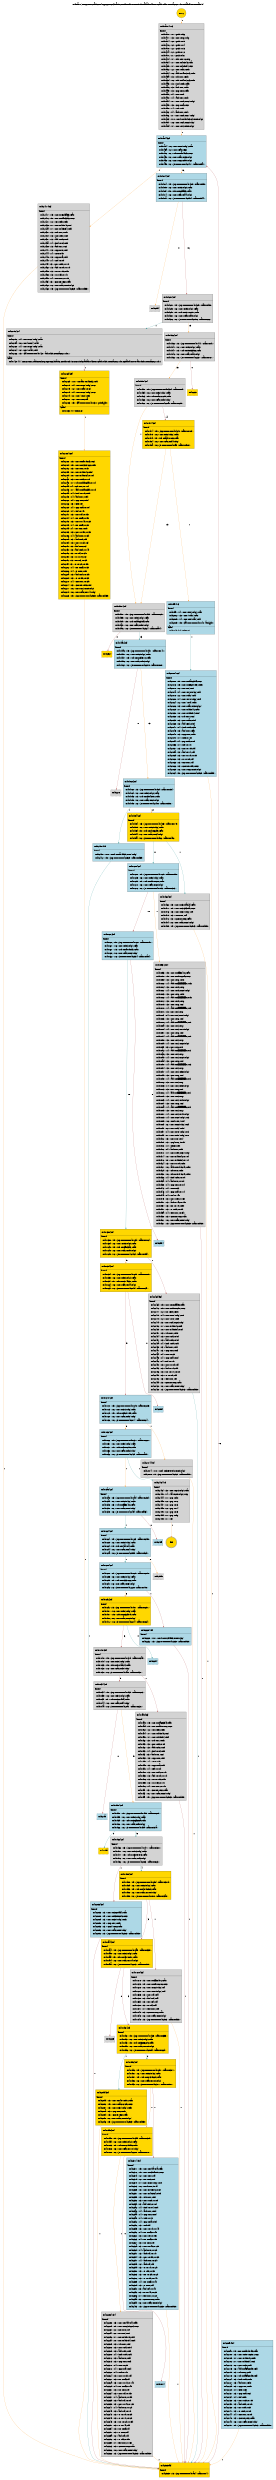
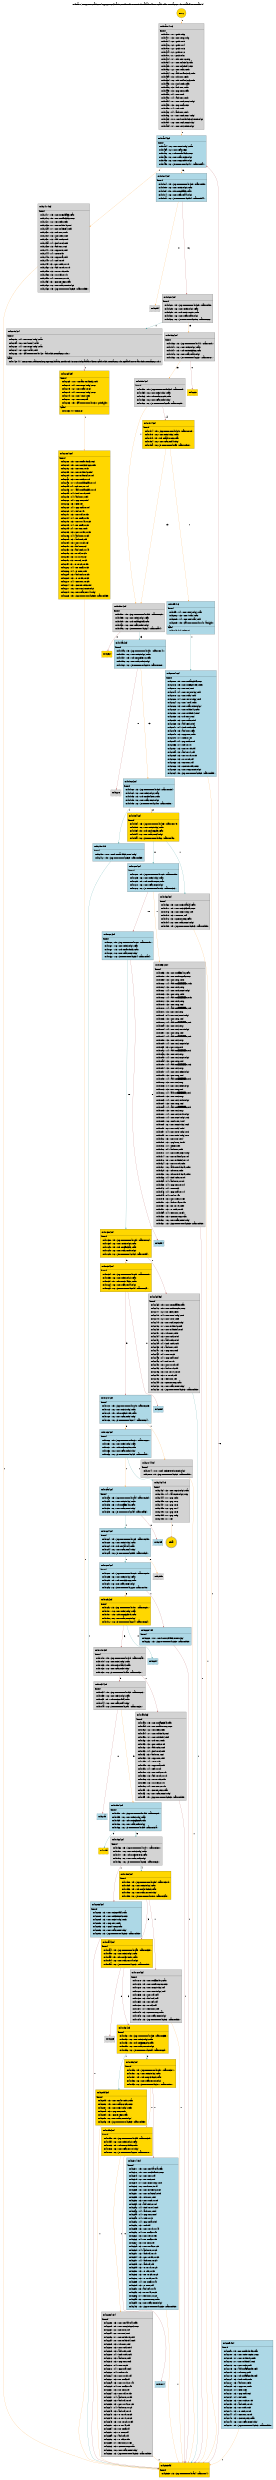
(171, 1542) -> (171, 1542)
